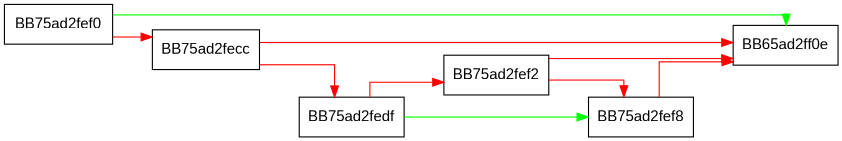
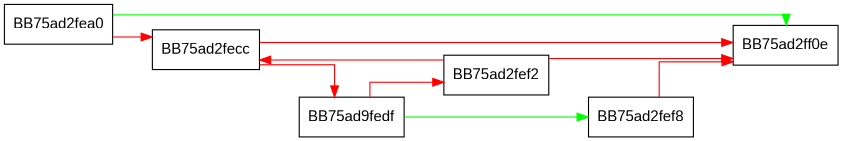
(59, 24) -> (59, 24)
(786, 45) -> (786, 45)
(589, 80) -> (357, 60)
(352, 117) -> (352, 117)
